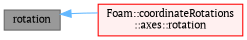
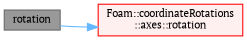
(84, 13) -> (74, 27)
